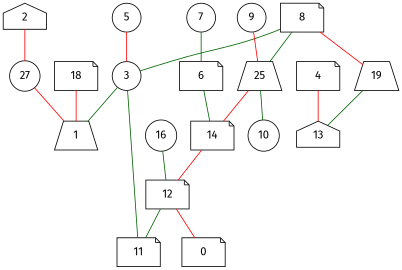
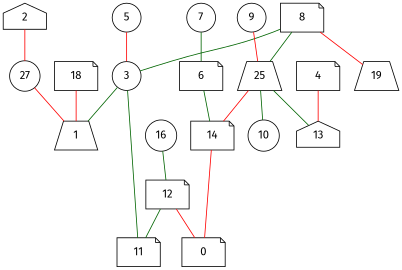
(345, 108) -> (291, 108)
(190, 165) -> (208, 194)
